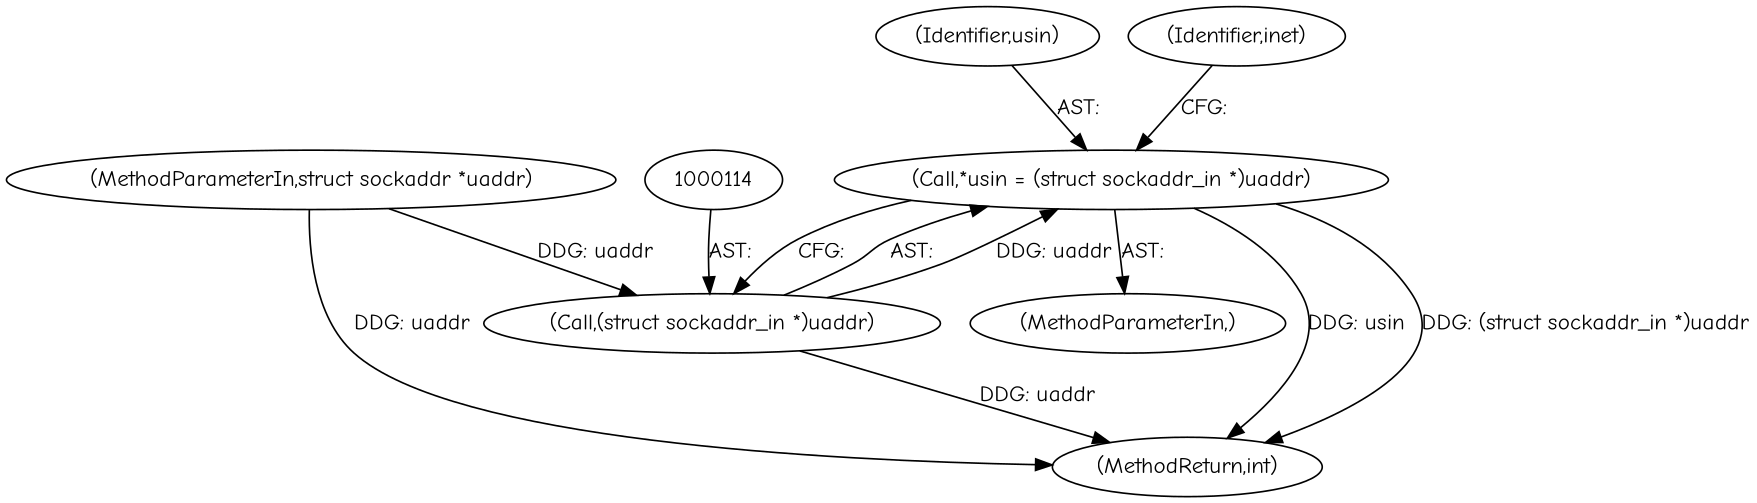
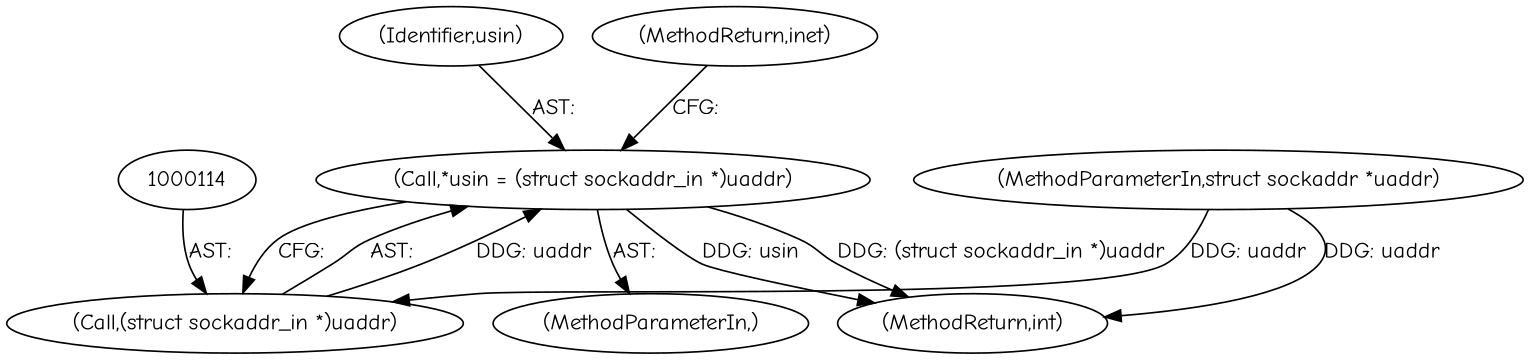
(1237, 36) -> (735, 36)
(947, 394) -> none
